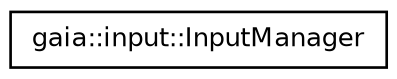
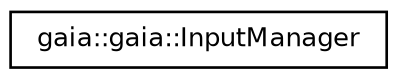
(199, 40) -> (199, 40)
